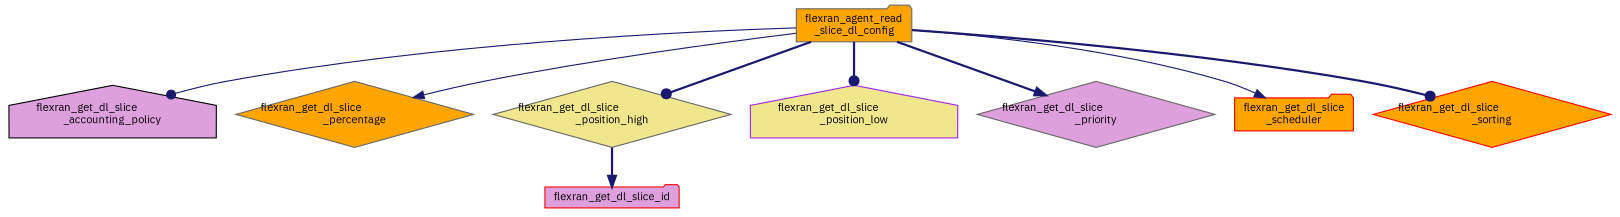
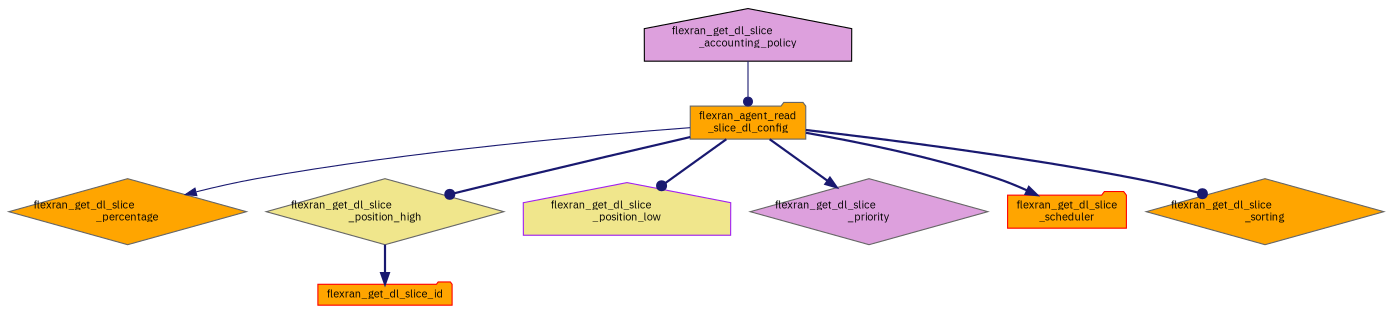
(484, 47) -> (748, 79)
(1103, 53) -> (918, 156)
(1492, 114) -> (1265, 212)
(612, 197) -> (385, 295)
